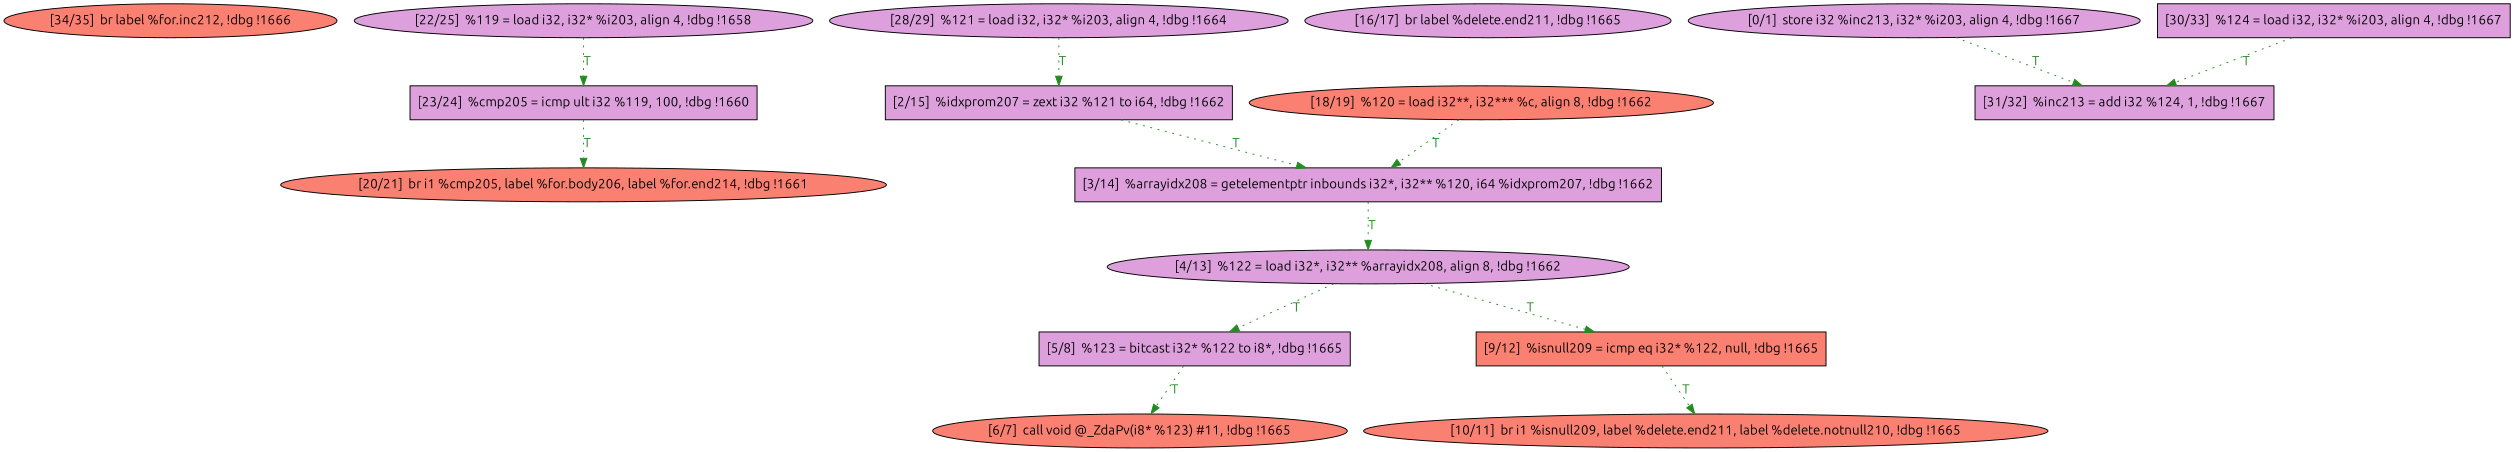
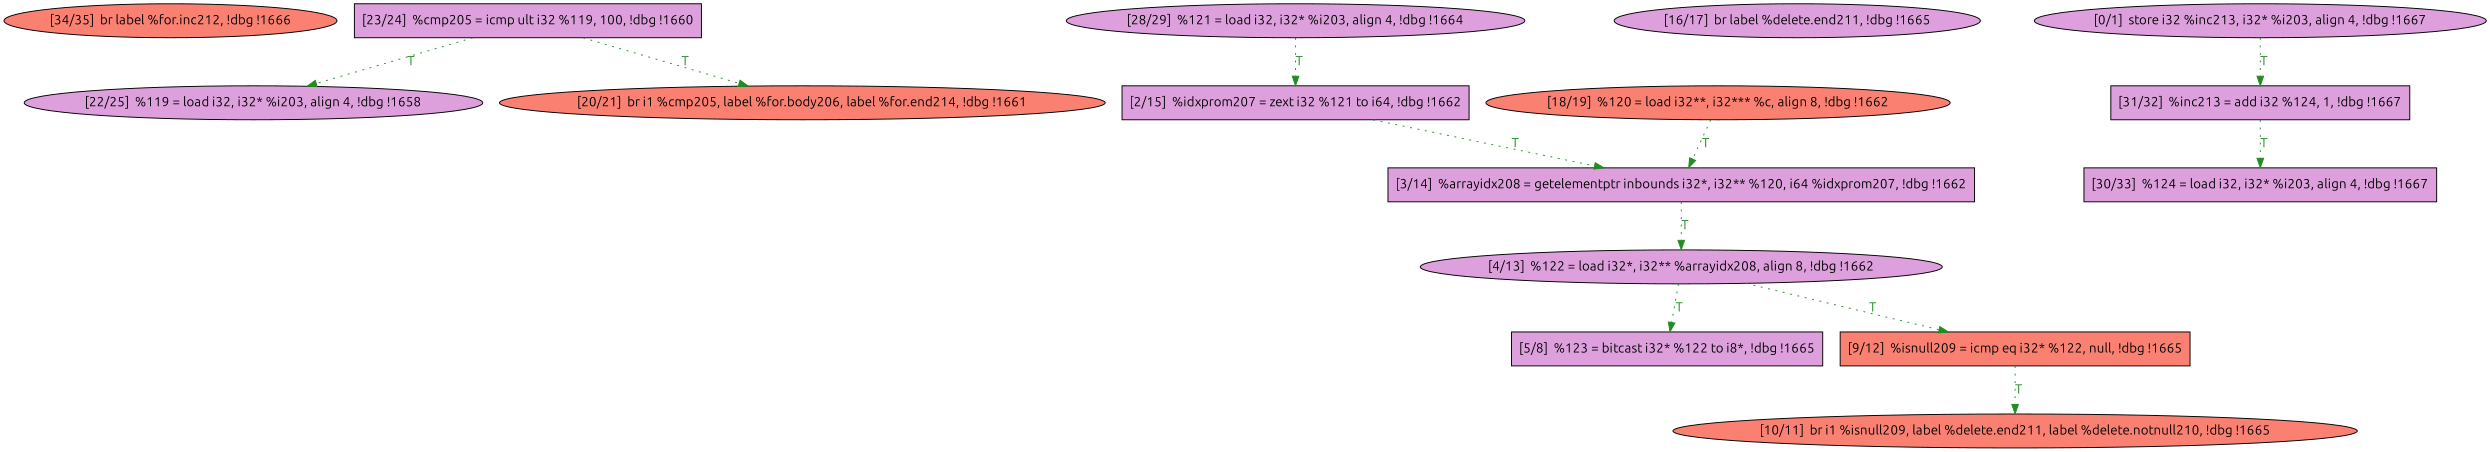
(584, 57) -> (395, 61)
(2234, 60) -> (2260, 139)
(1140, 431) -> none
